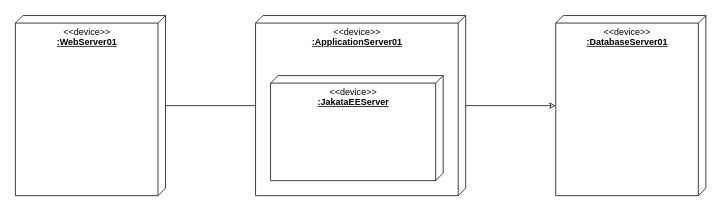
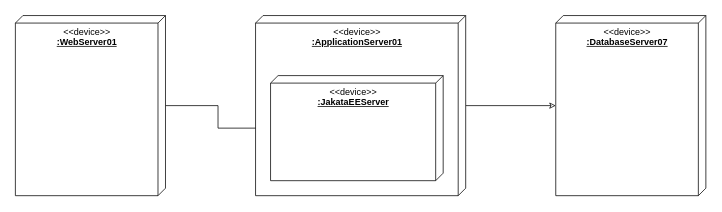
(627, 37) -> (627, 37)
(235, 105) -> (224, 128)
